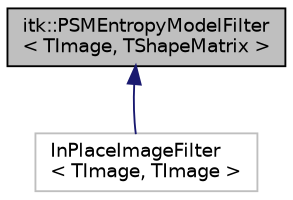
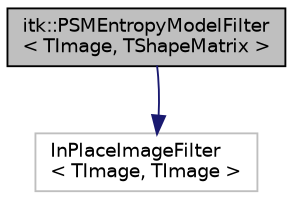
(134, 109) -> (159, 90)
